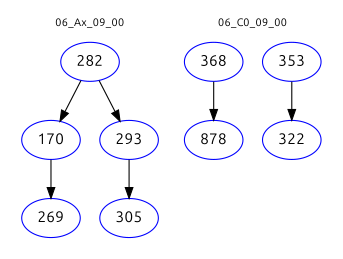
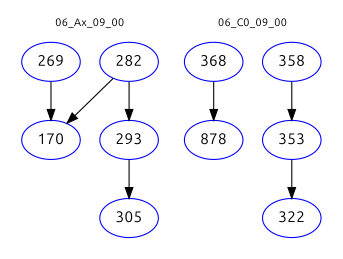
none -> (292, 62)
(51, 174) -> (51, 96)
